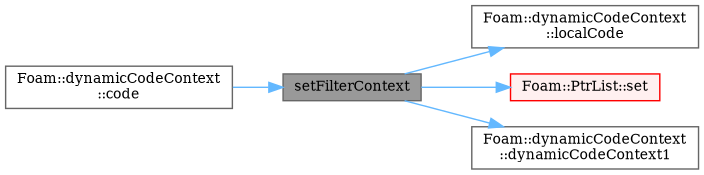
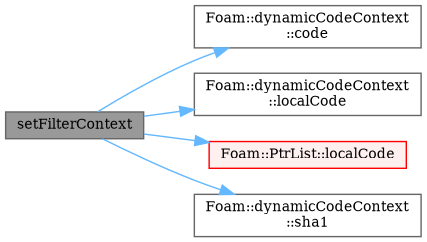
(251, 87) -> (155, 79)
(585, 87) -> (308, 155)
(585, 148) -> (308, 215)
